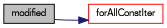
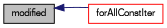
(67, 20) -> (76, 7)
